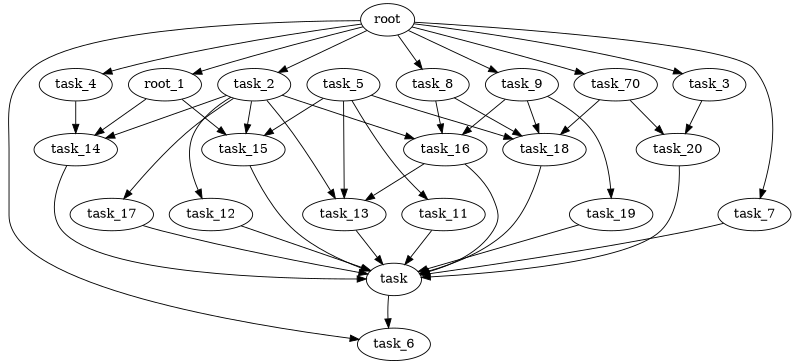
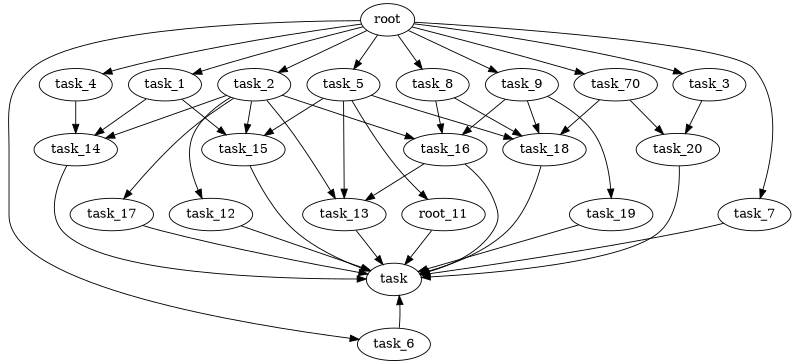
none -> (368, 48)
(165, 85) -> (165, 85)
(444, 215) -> (444, 215)
(388, 307) -> (400, 316)
